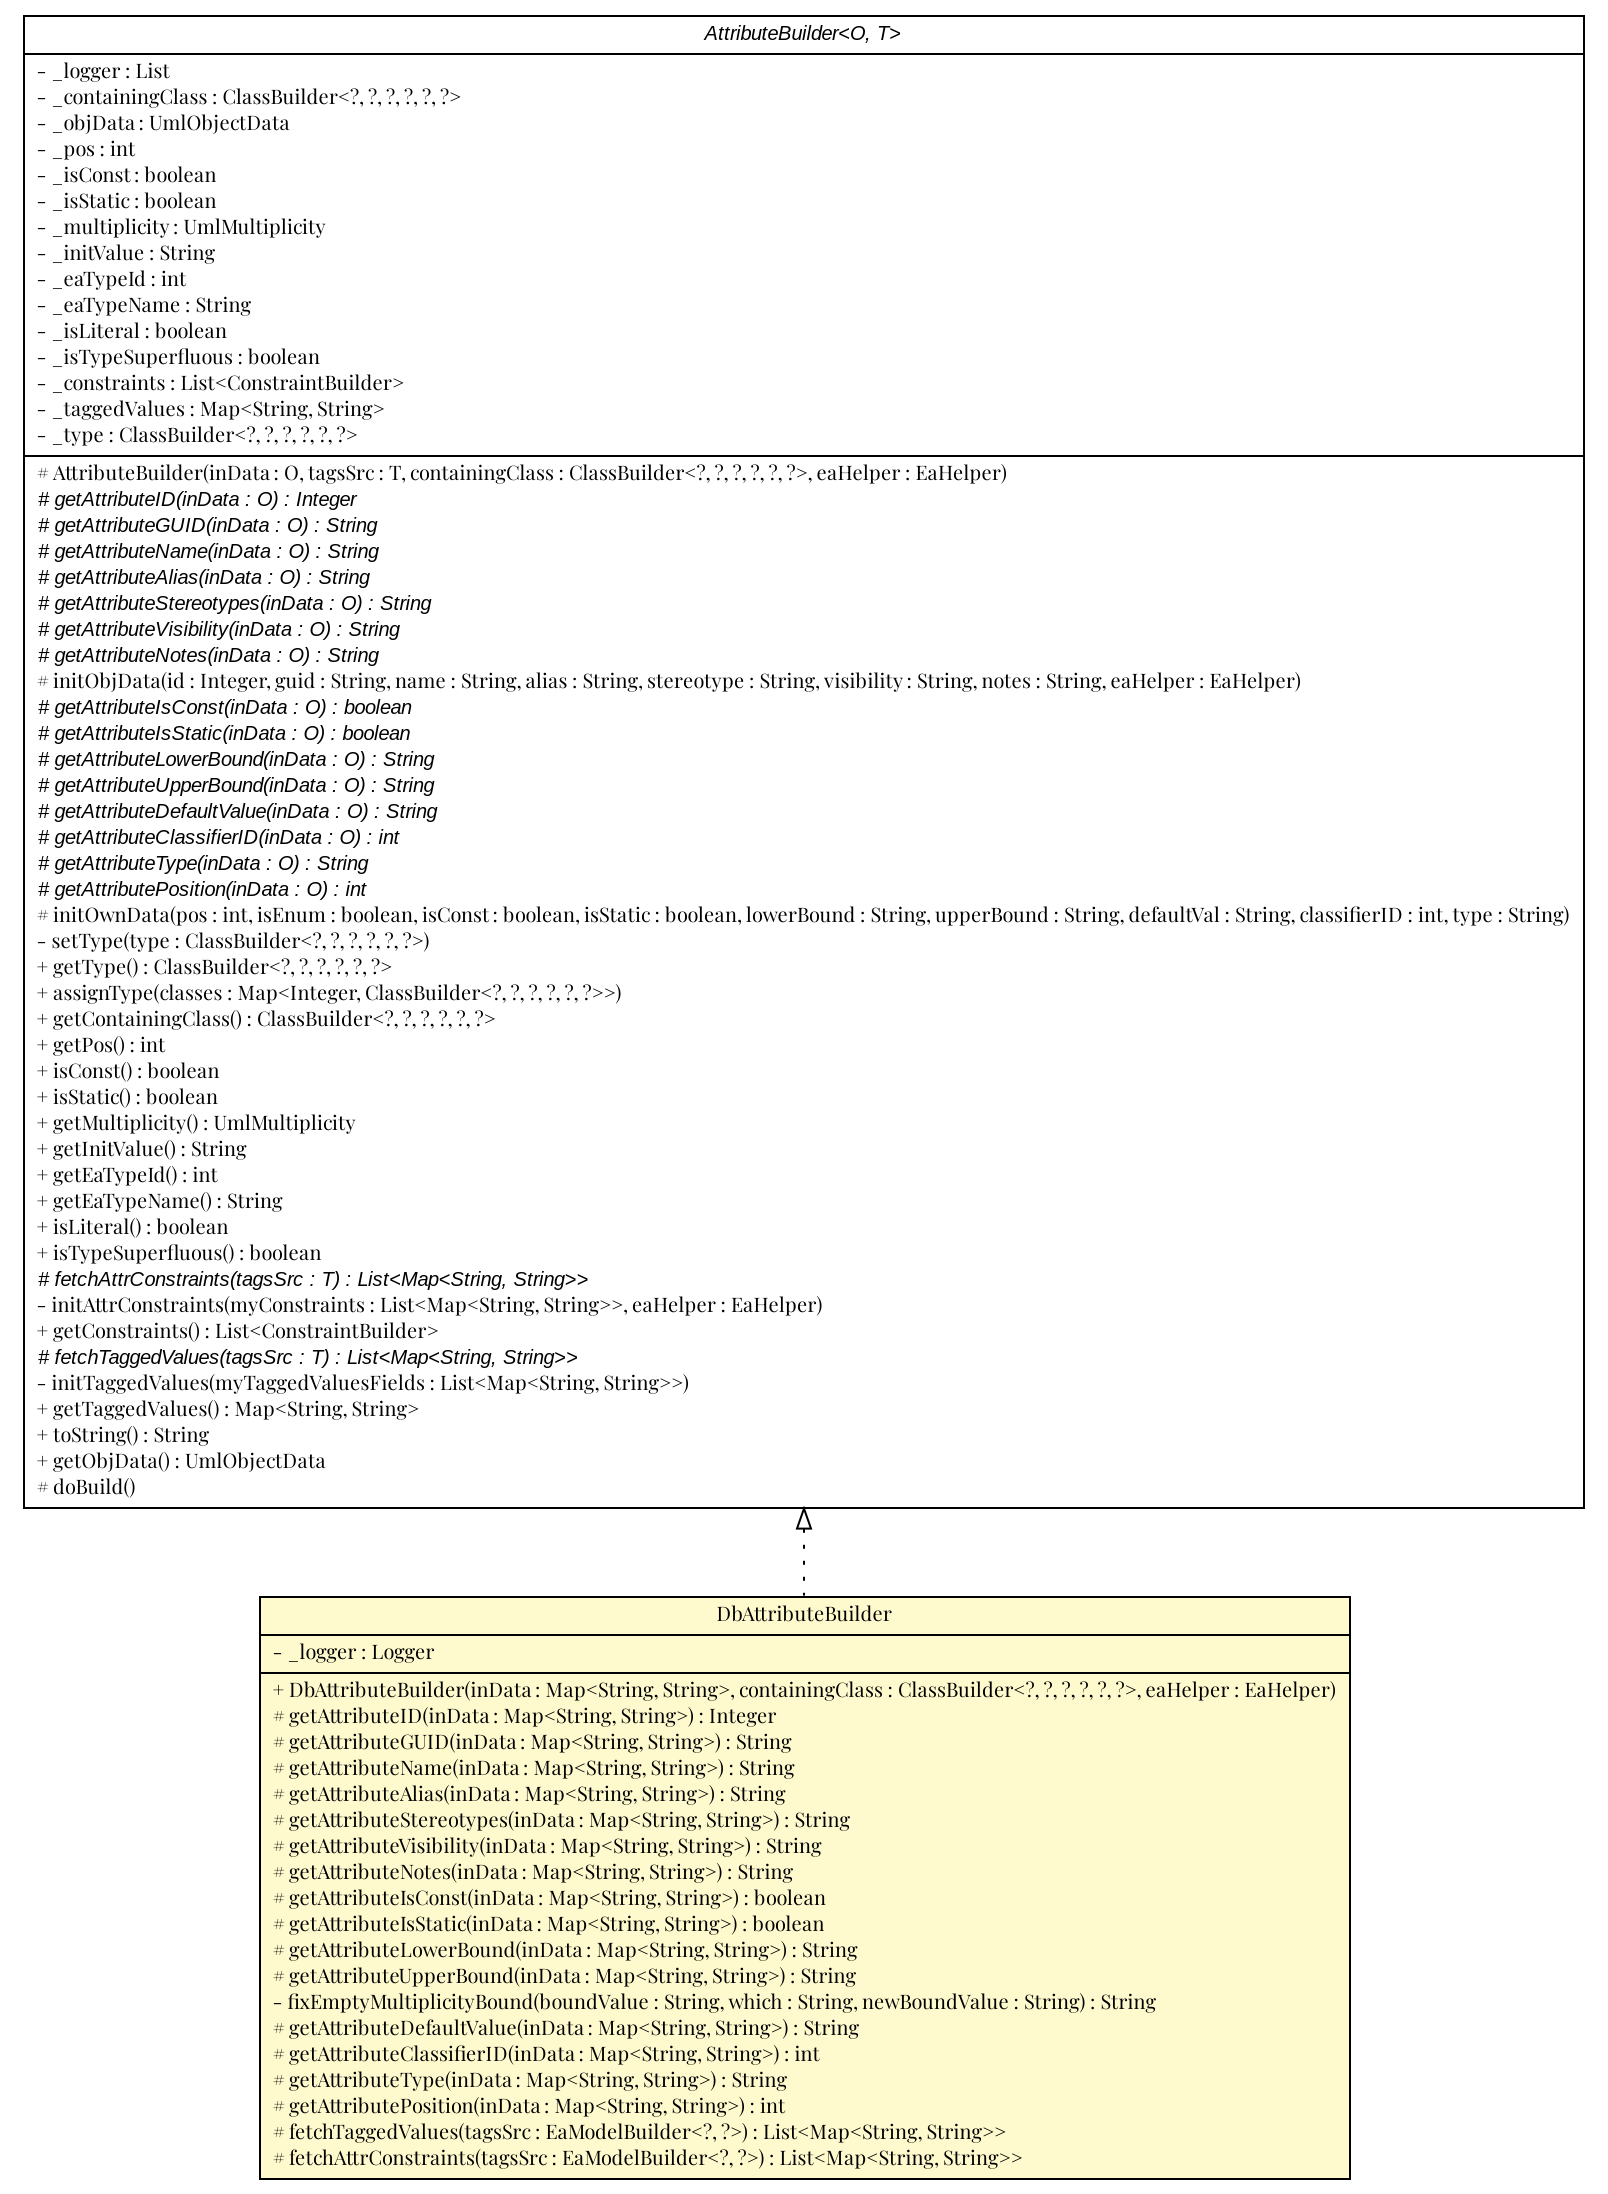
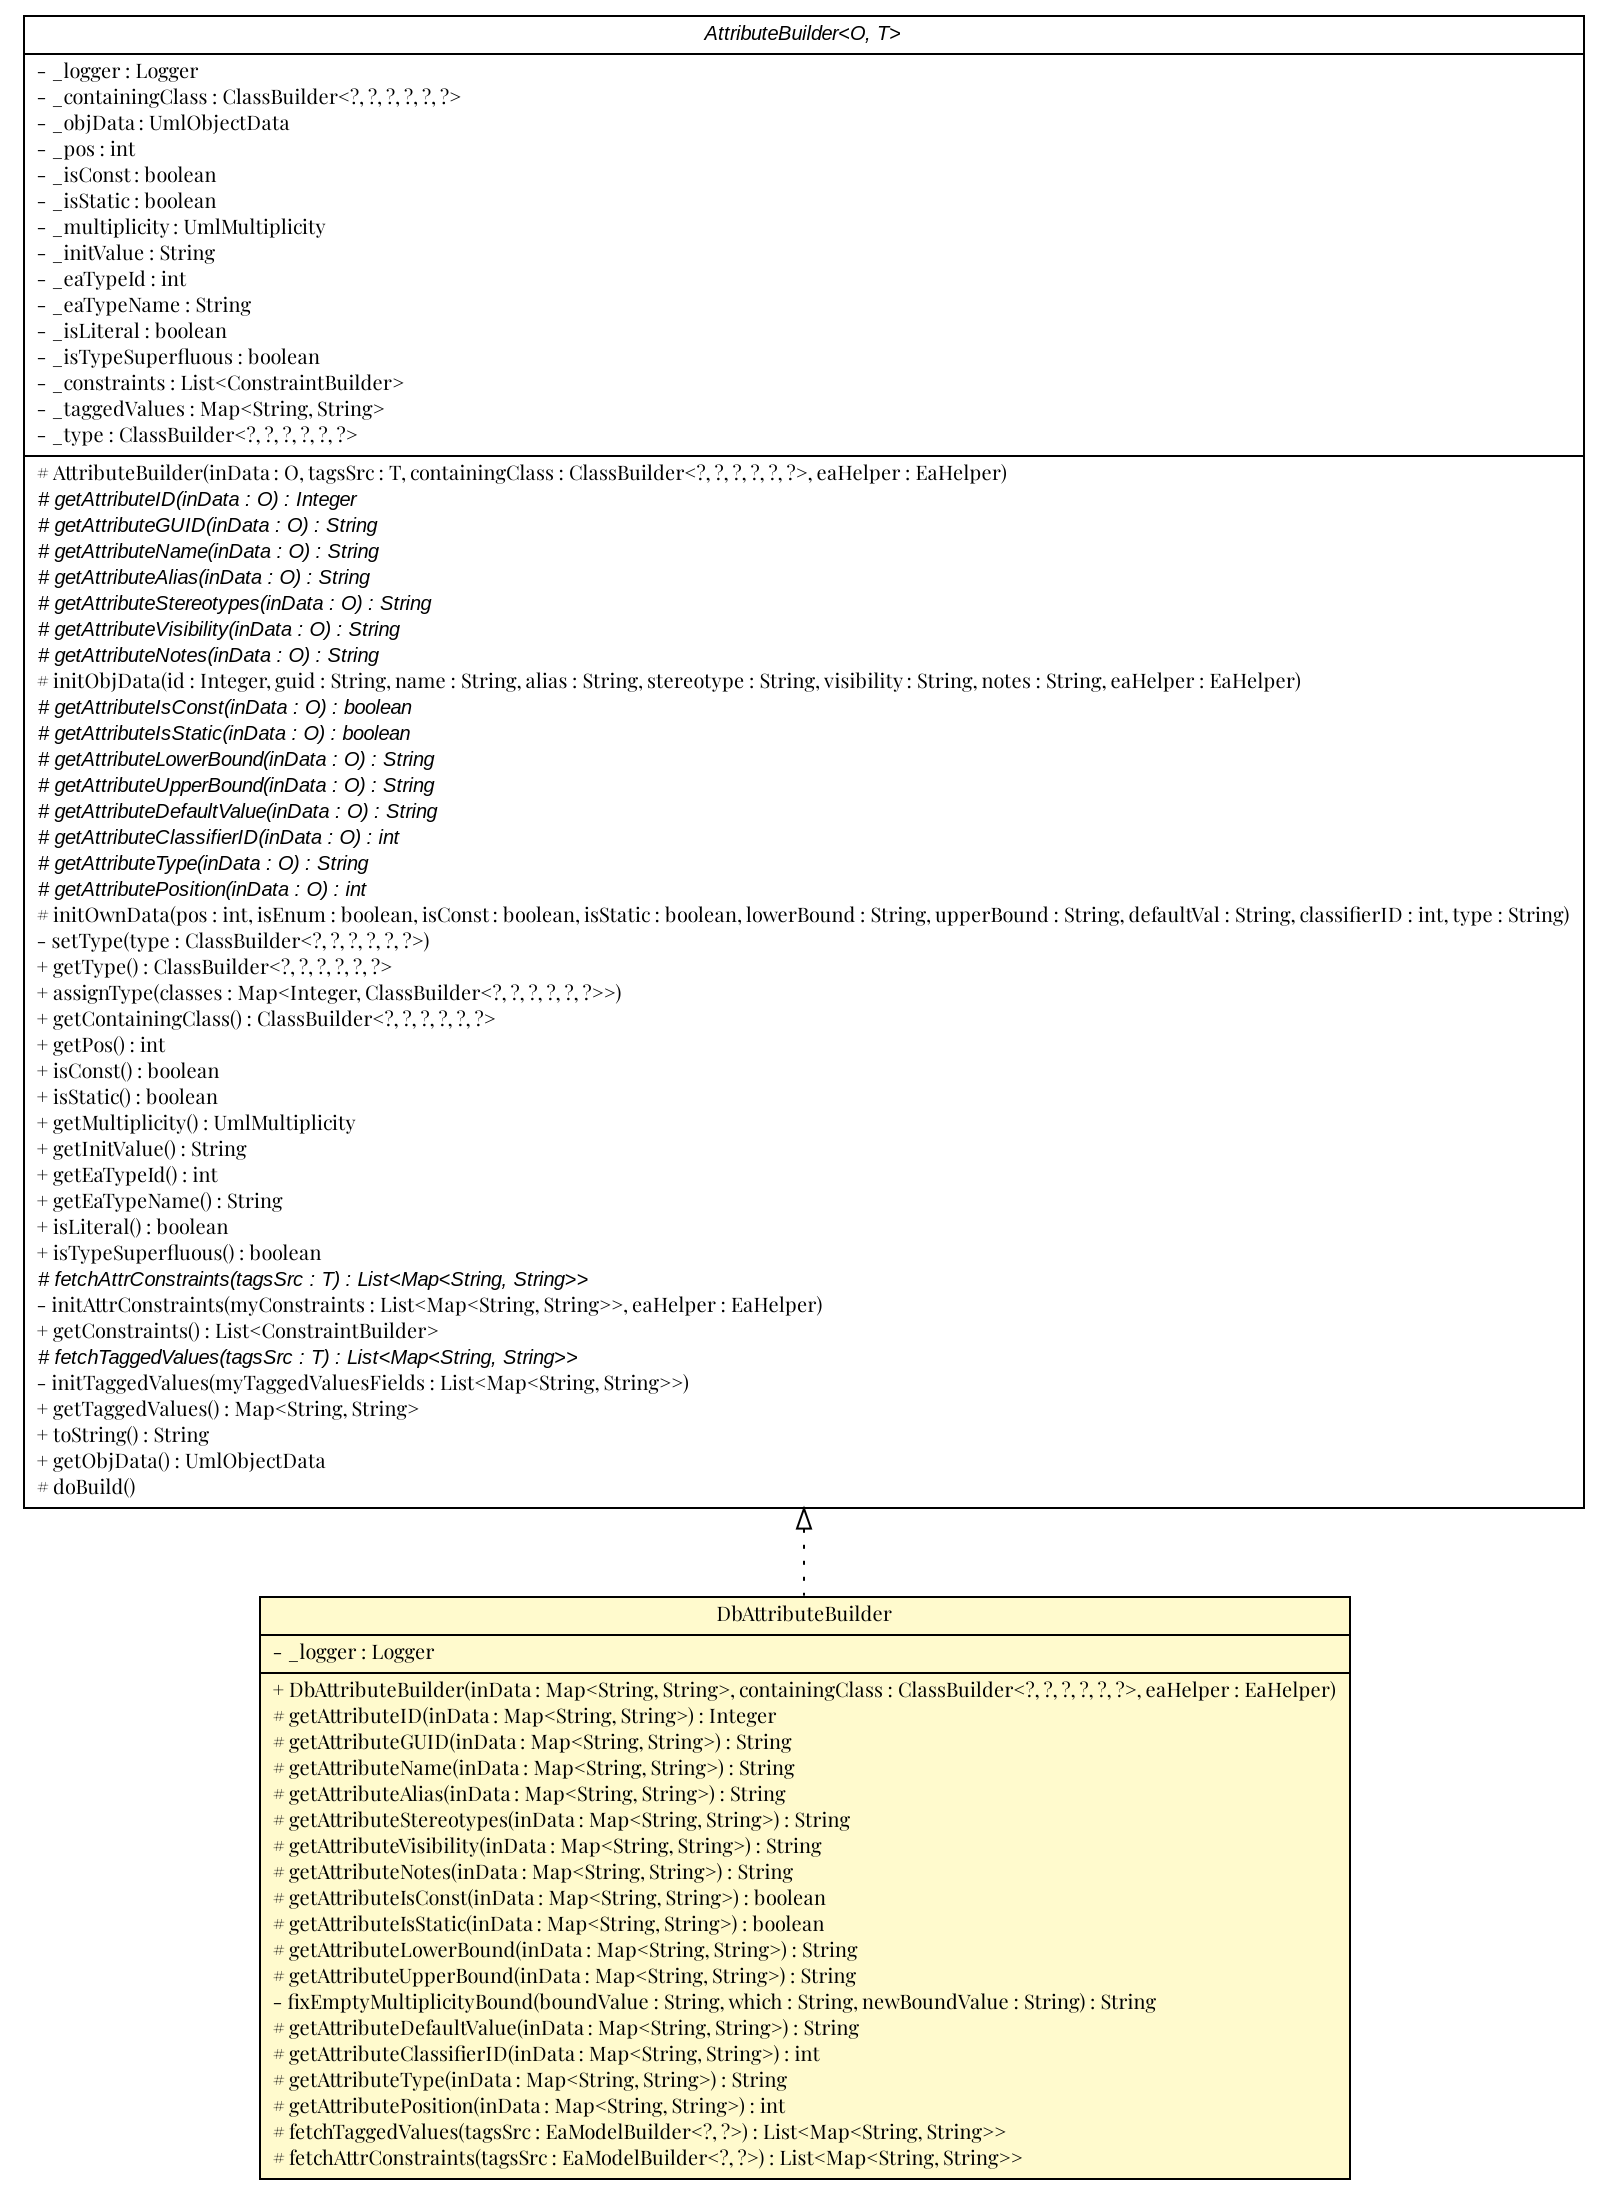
(103, 72) -> (118, 72)
